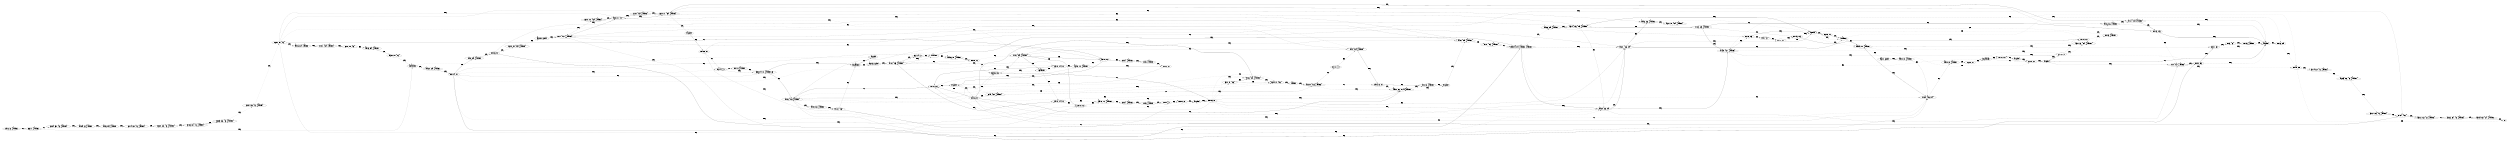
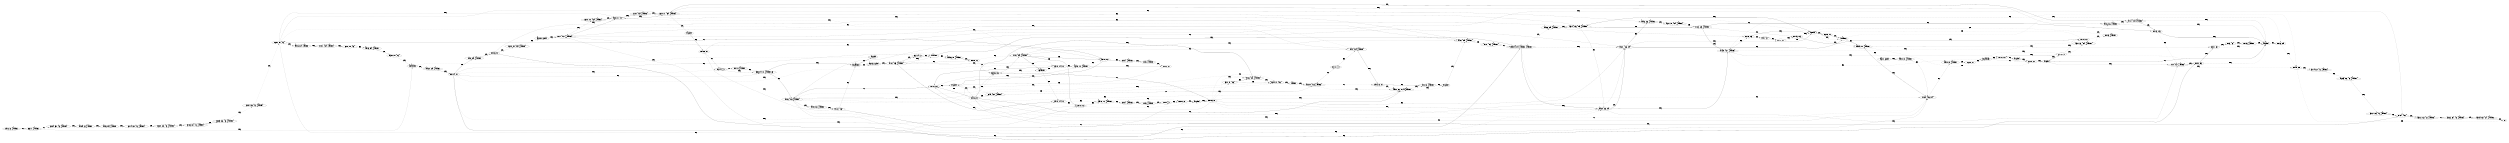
none -> (1688, 25)
